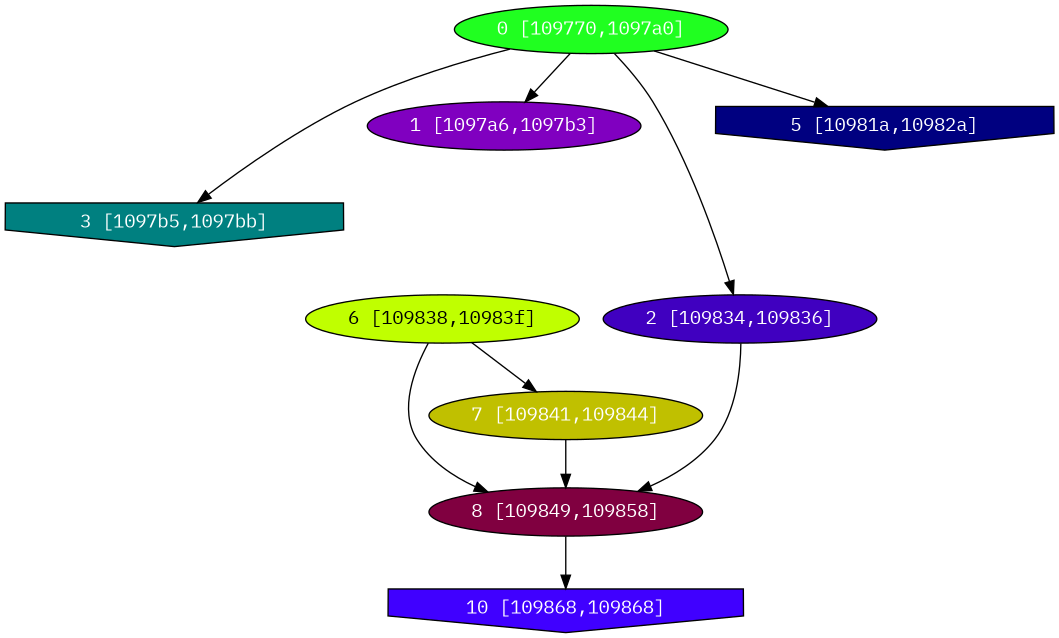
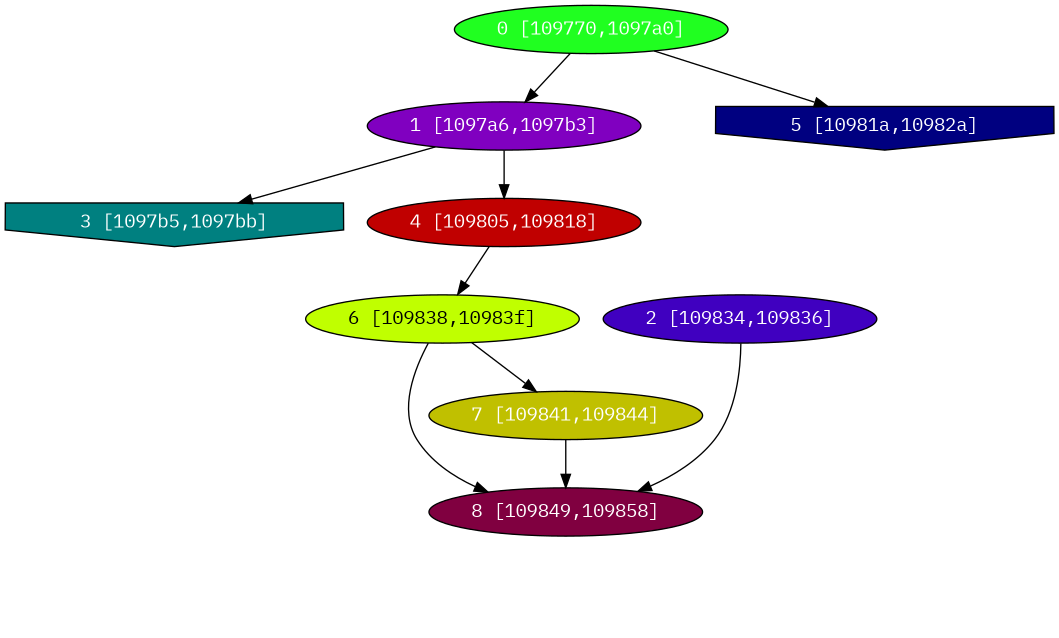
(351, 104) -> (343, 173)
(684, 161) -> none
none -> (504, 222)
(566, 608) -> none
